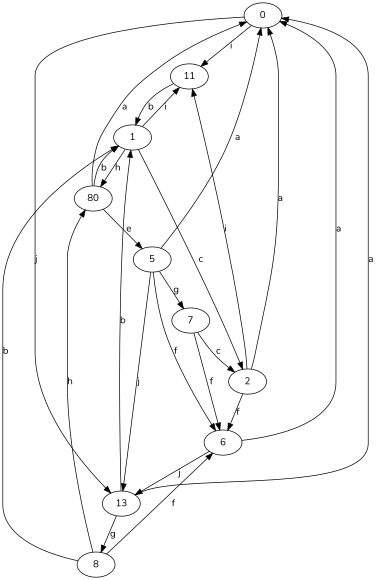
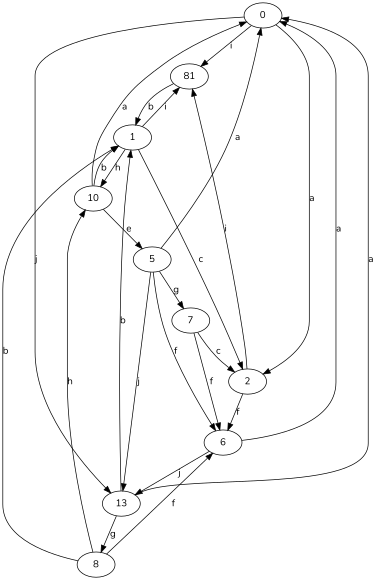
(189, 76) -> (189, 76)
(93, 198) -> (93, 198)
(278, 202) -> (309, 200)
